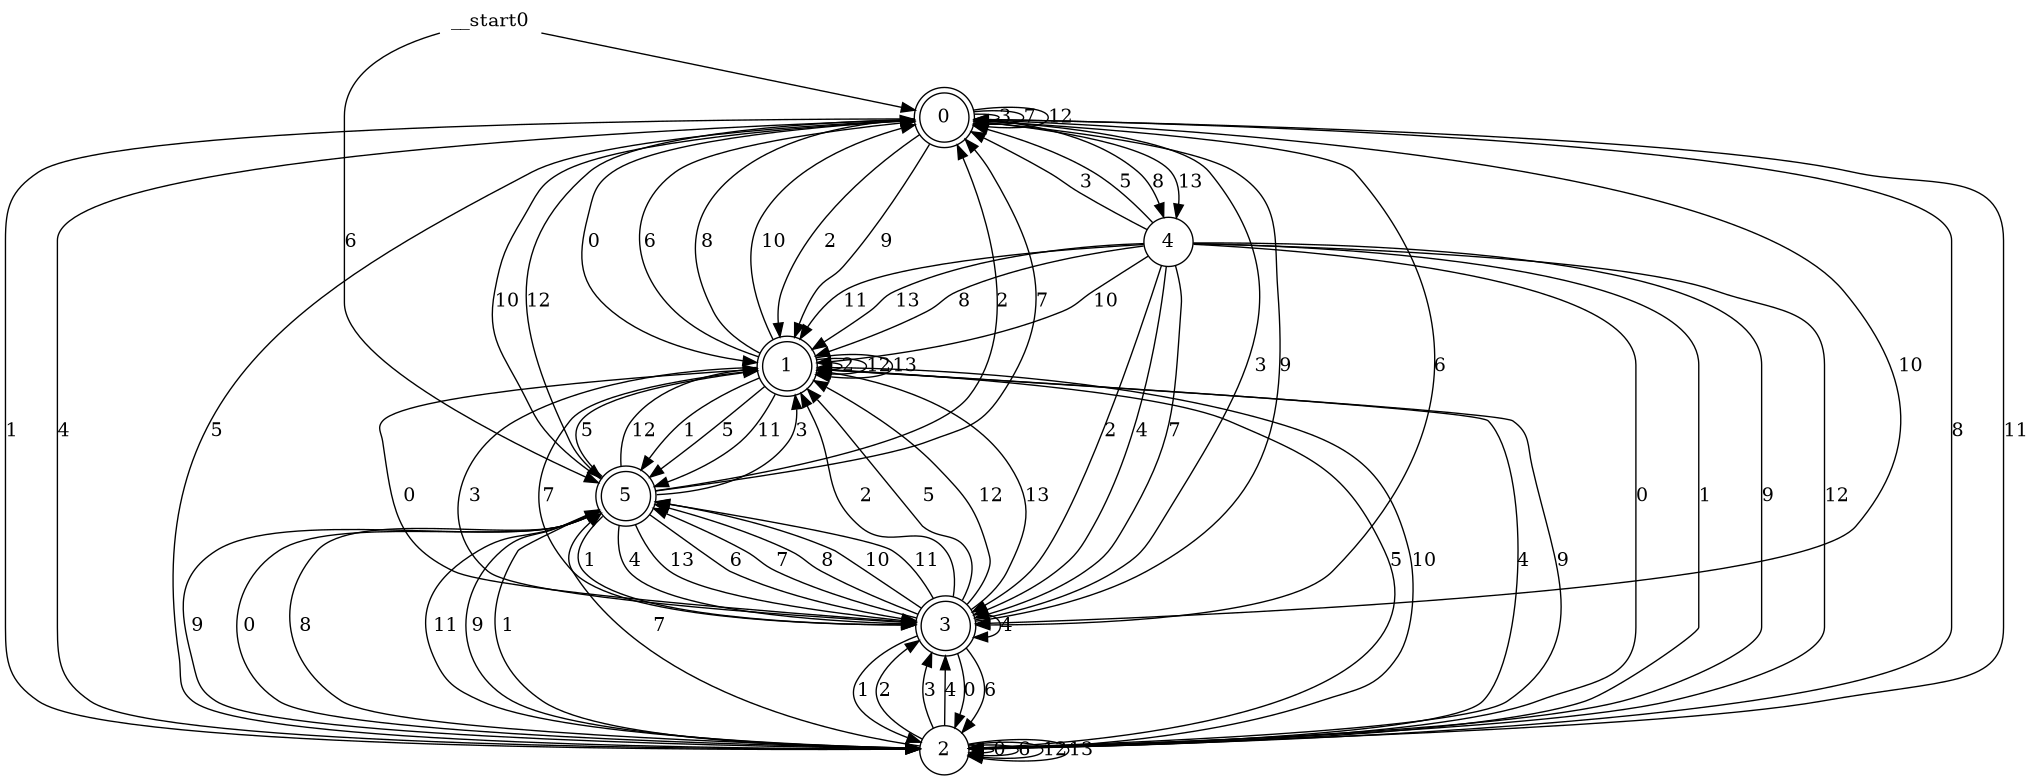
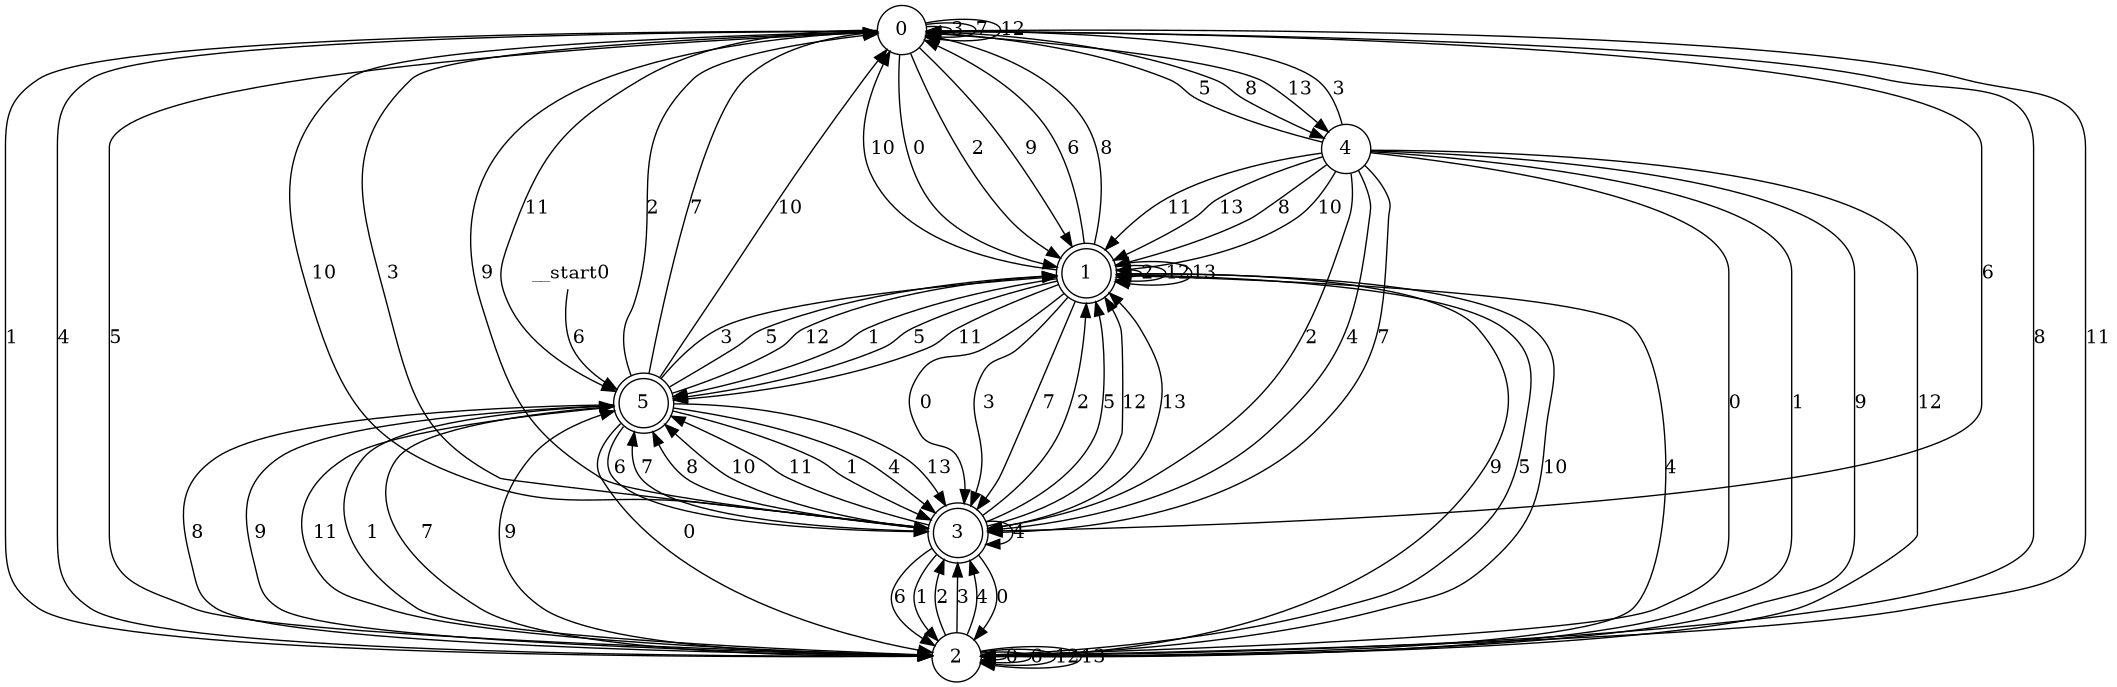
(722, 70) -> none
(944, 118) -> (902, 30)
(539, 301) -> (538, 208)
